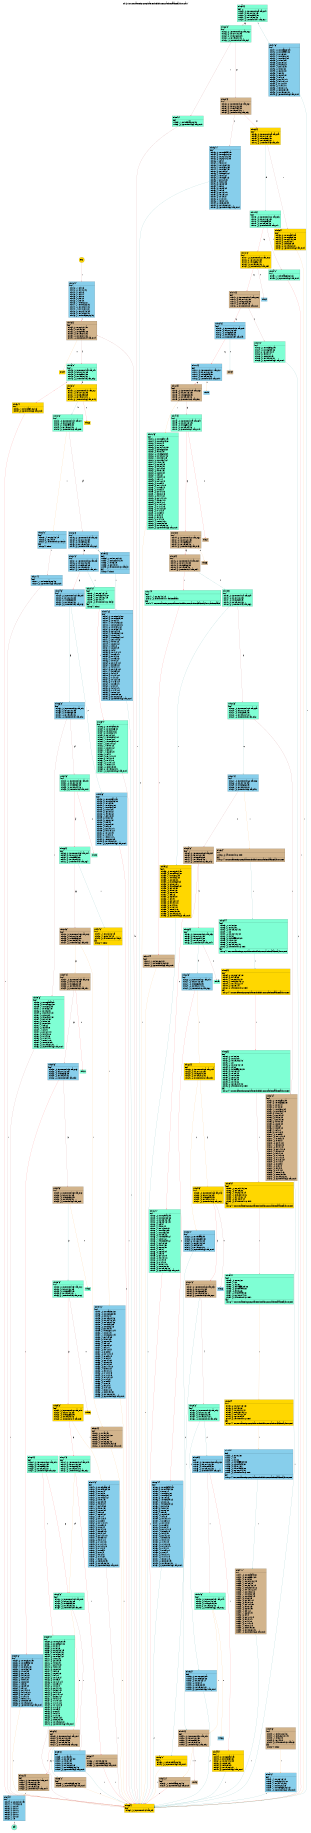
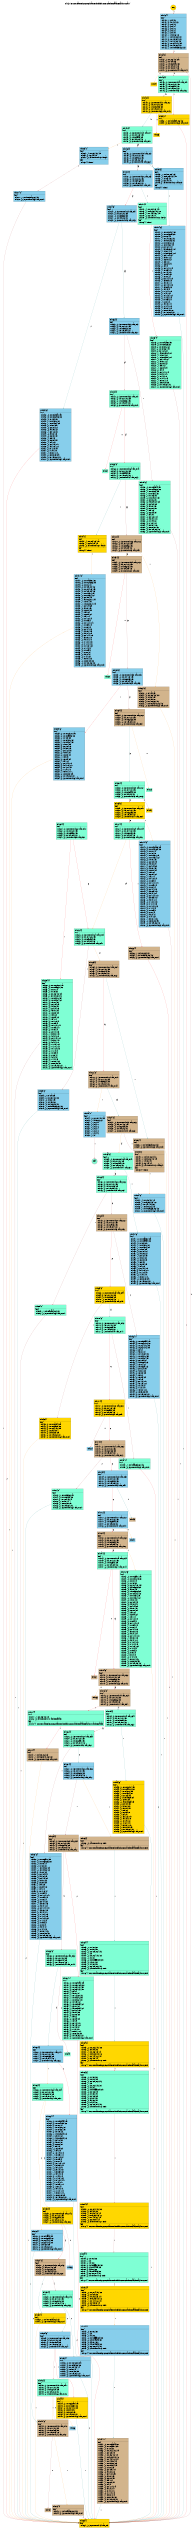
(199, 1072) -> (48, 2092)
none -> (122, 1125)
(282, 1138) -> (46, 1896)
